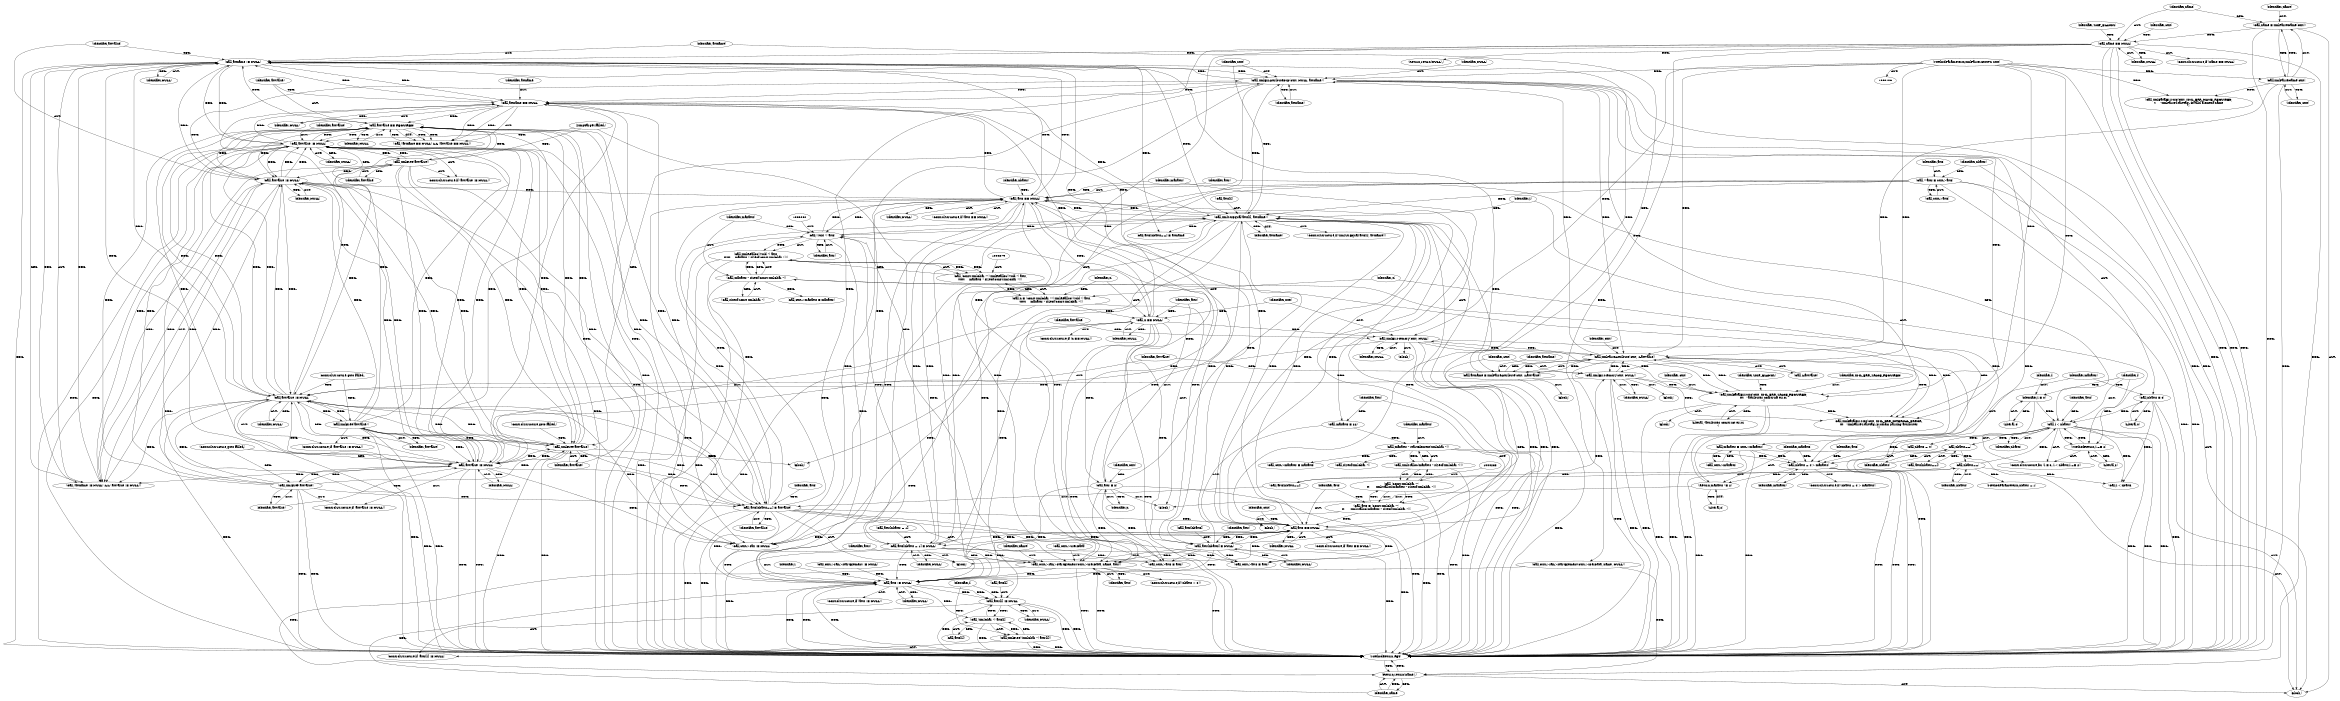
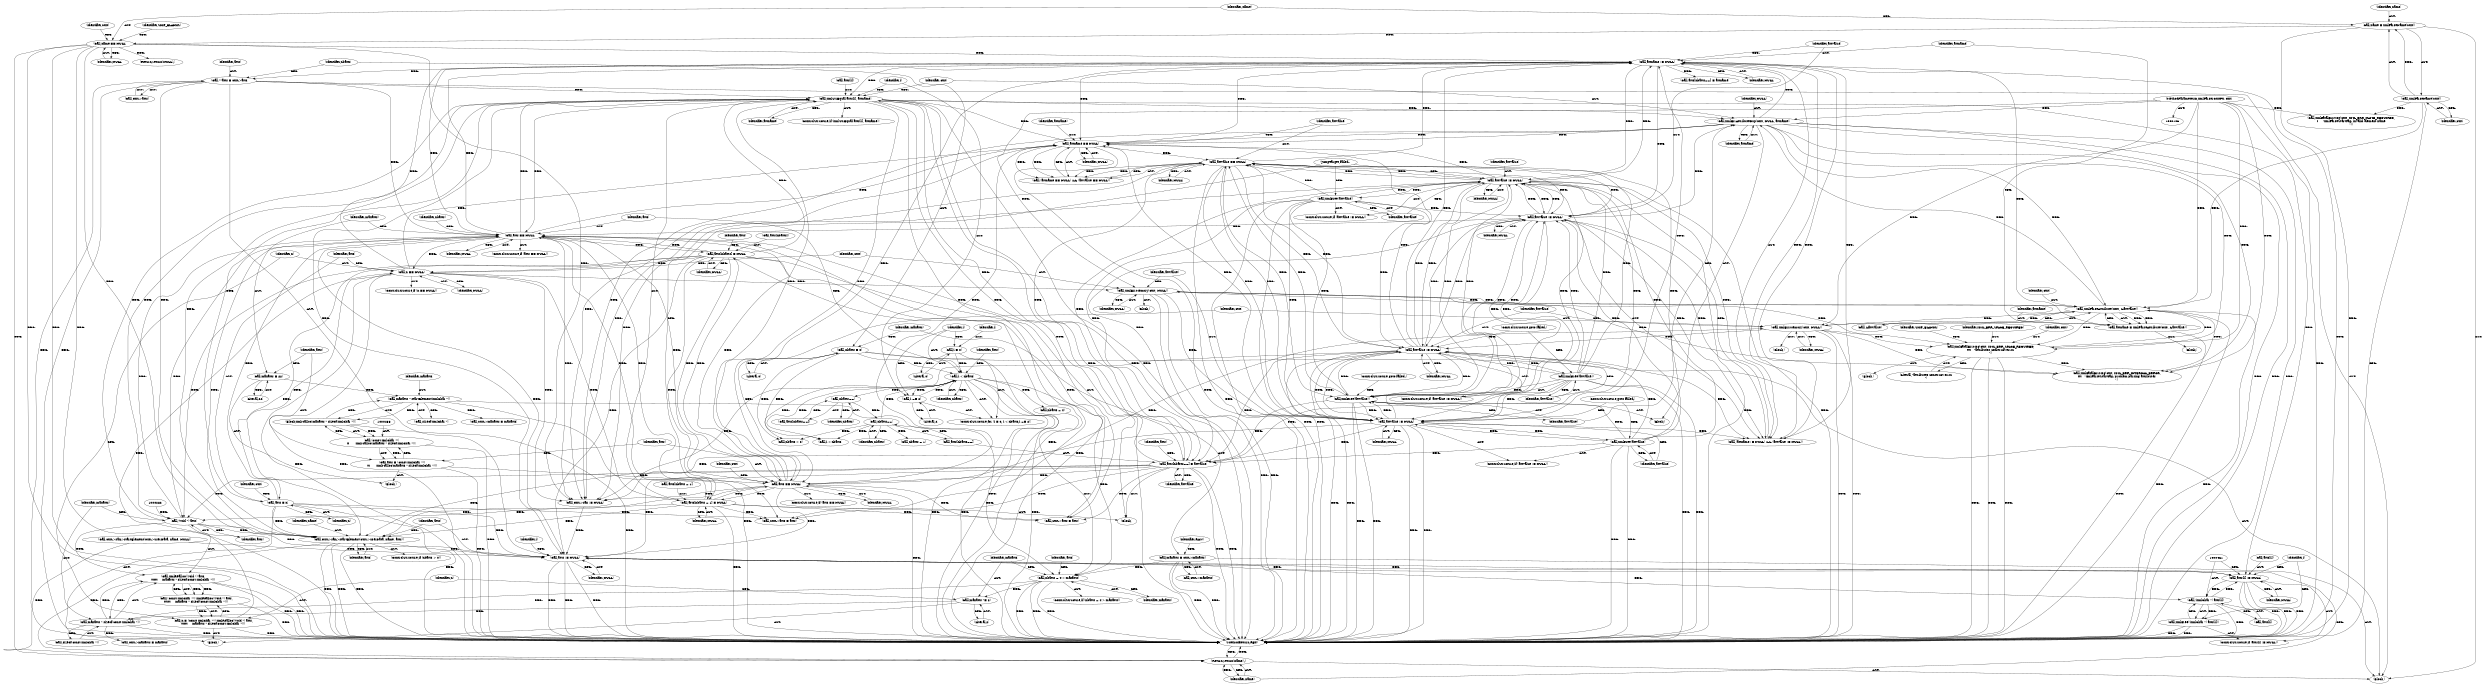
(2284, 53) -> (2425, 62)
(2207, 62) -> none
(767, 64) -> (943, 64)
(2131, 72) -> none
(1674, 122) -> none
(392, 126) -> (1228, 162)
none -> (1054, 162)
(1933, 190) -> (154, 90)
(1193, 224) -> none
(811, 227) -> (165, 512)
(999, 256) -> none
(1514, 315) -> (583, 593)
(1759, 366) -> (2049, 318)
(2287, 366) -> (2374, 363)
(947, 376) -> (311, 309)
(957, 376) -> (656, 291)
(2034, 398) -> (954, 350)
none -> (255, 399)
none -> (418, 413)
(1160, 428) -> (570, 268)
none -> (790, 442)
(2089, 447) -> (912, 399)
(1731, 456) -> (1199, 567)
(1429, 466) -> (321, 422)
(1715, 486) -> (976, 600)
(2012, 486) -> (914, 442)
(952, 537) -> (475, 503)
none -> (1192, 540)
(1069, 546) -> none
none -> (2216, 558)
(899, 562) -> none
(848, 565) -> none
(855, 602) -> none
